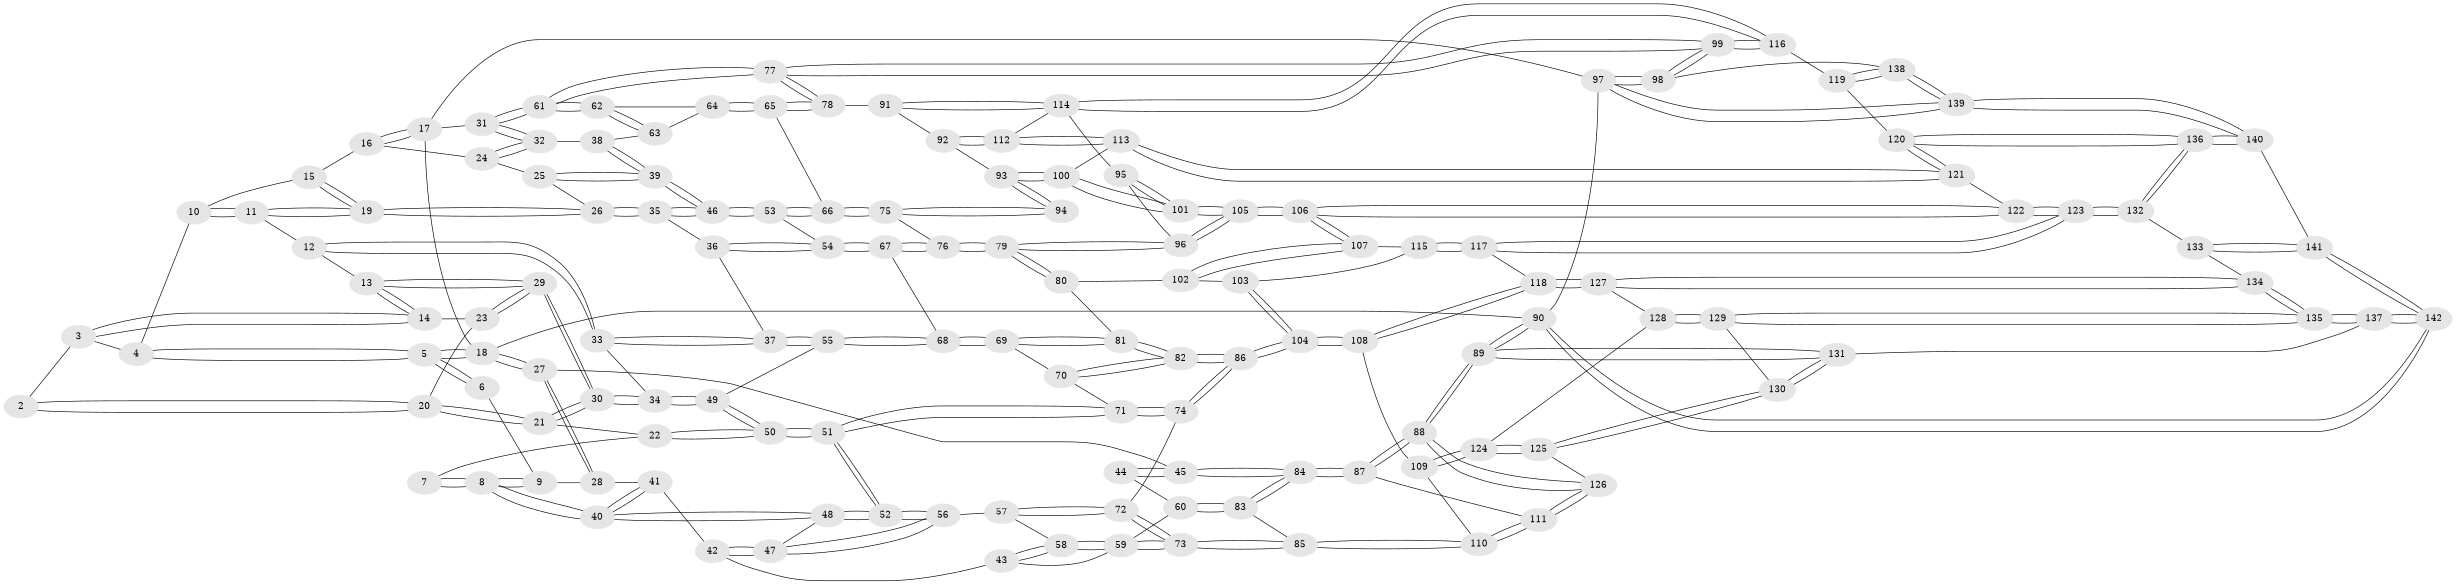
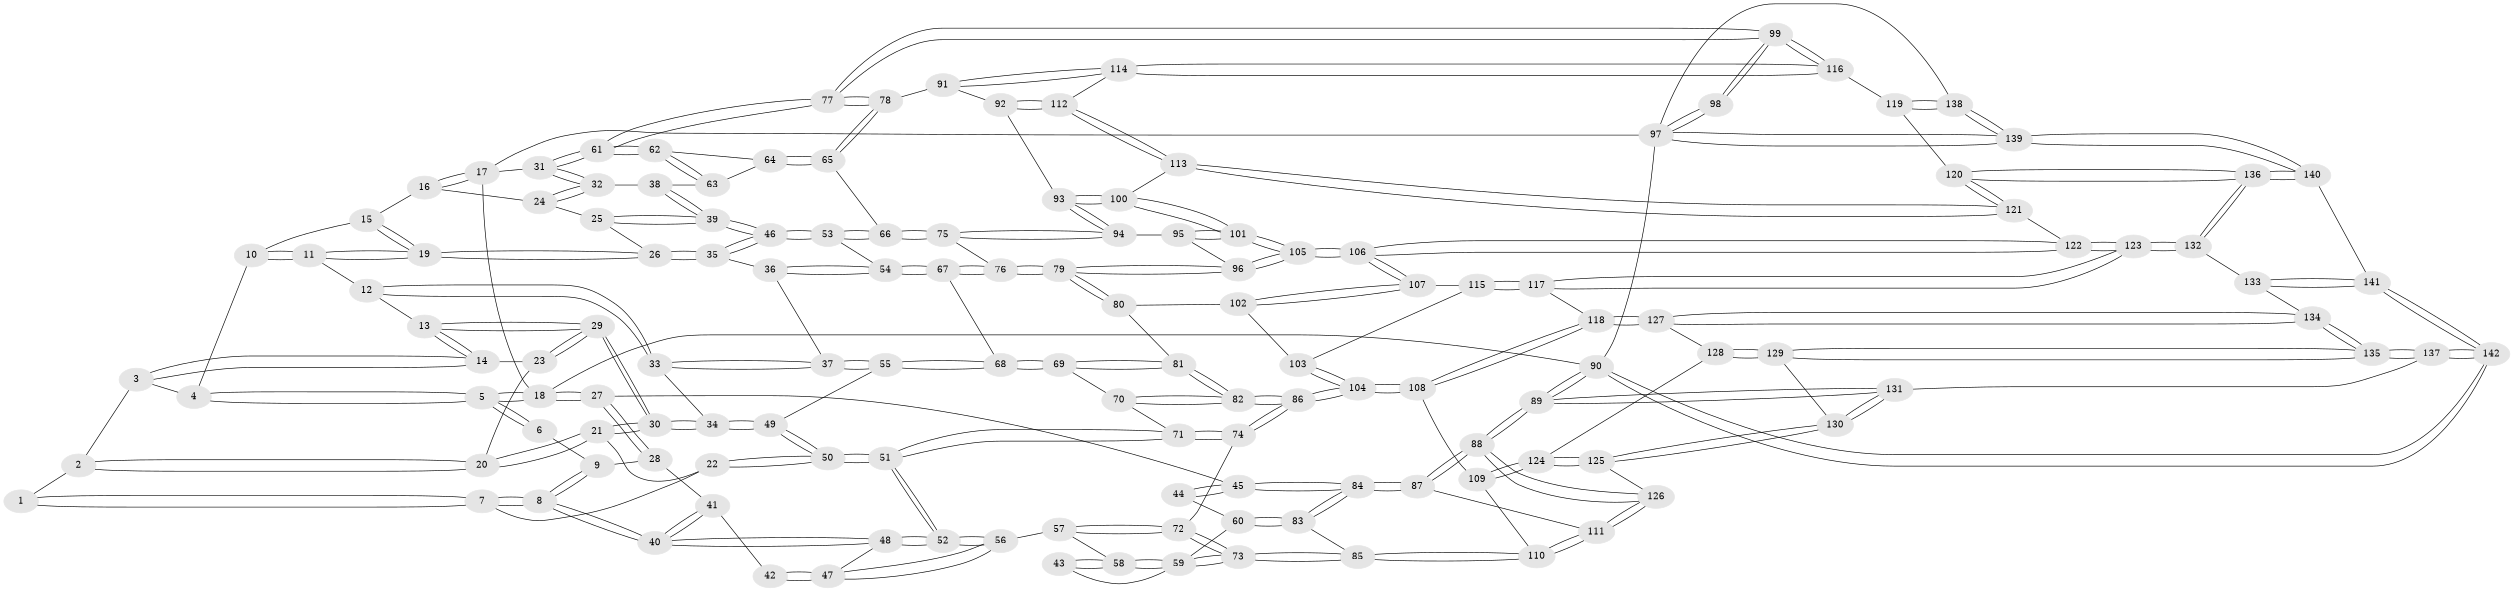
(1777, 64) -> (1793, 4)
(1095, 149) -> (1149, 235)
none -> (21, 501)
(855, 581) -> none
